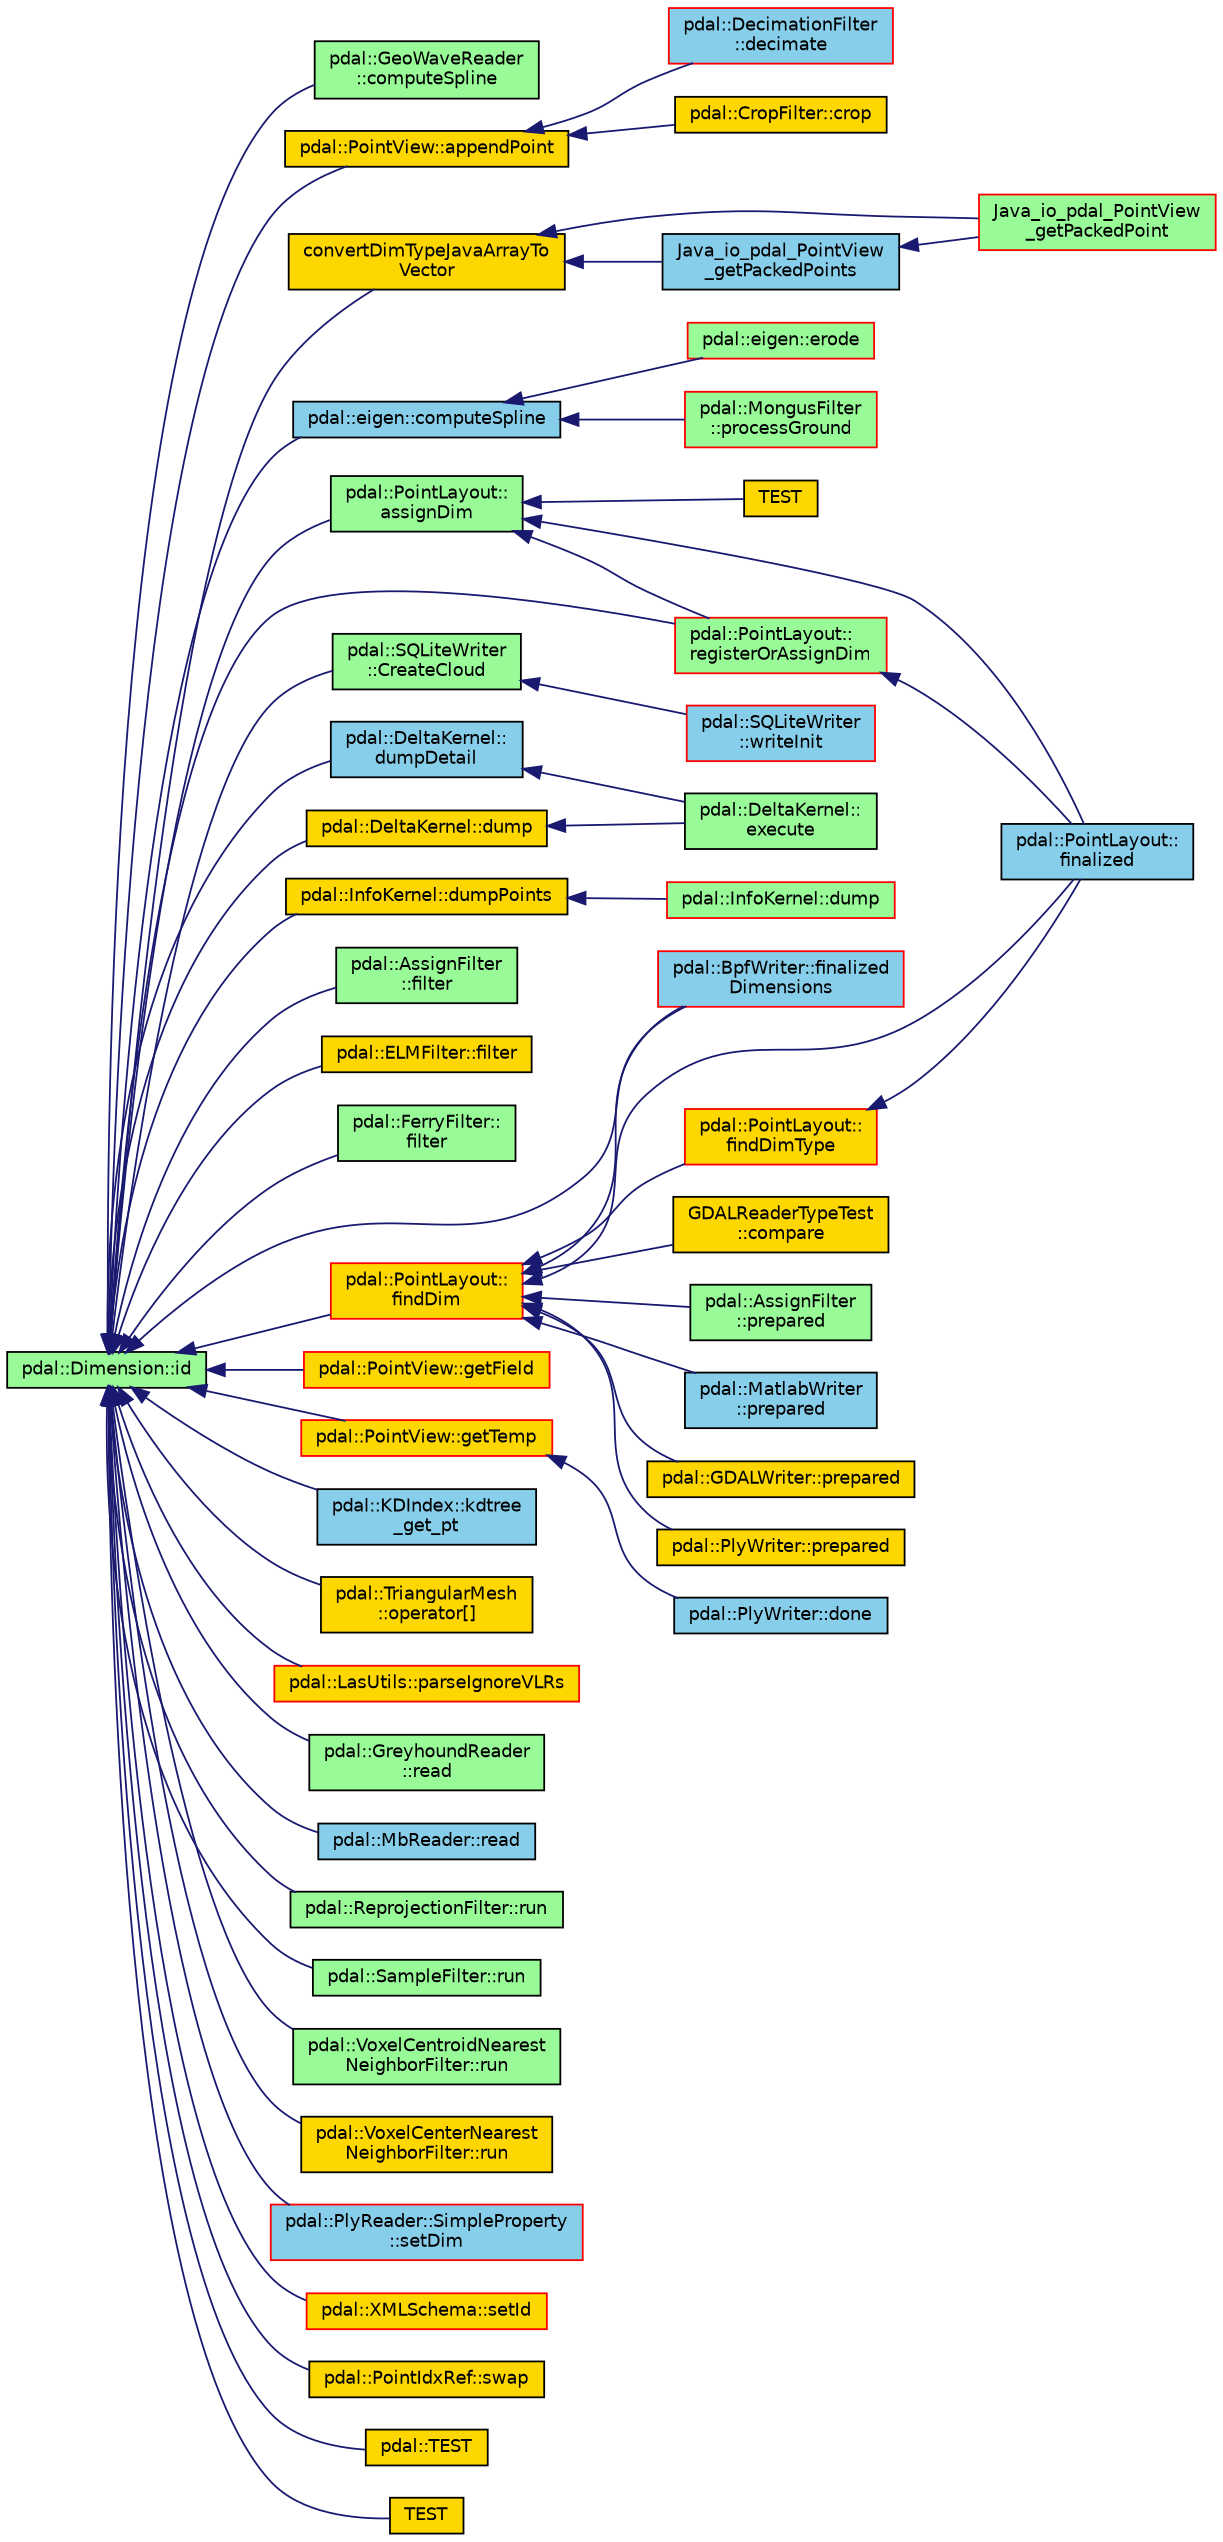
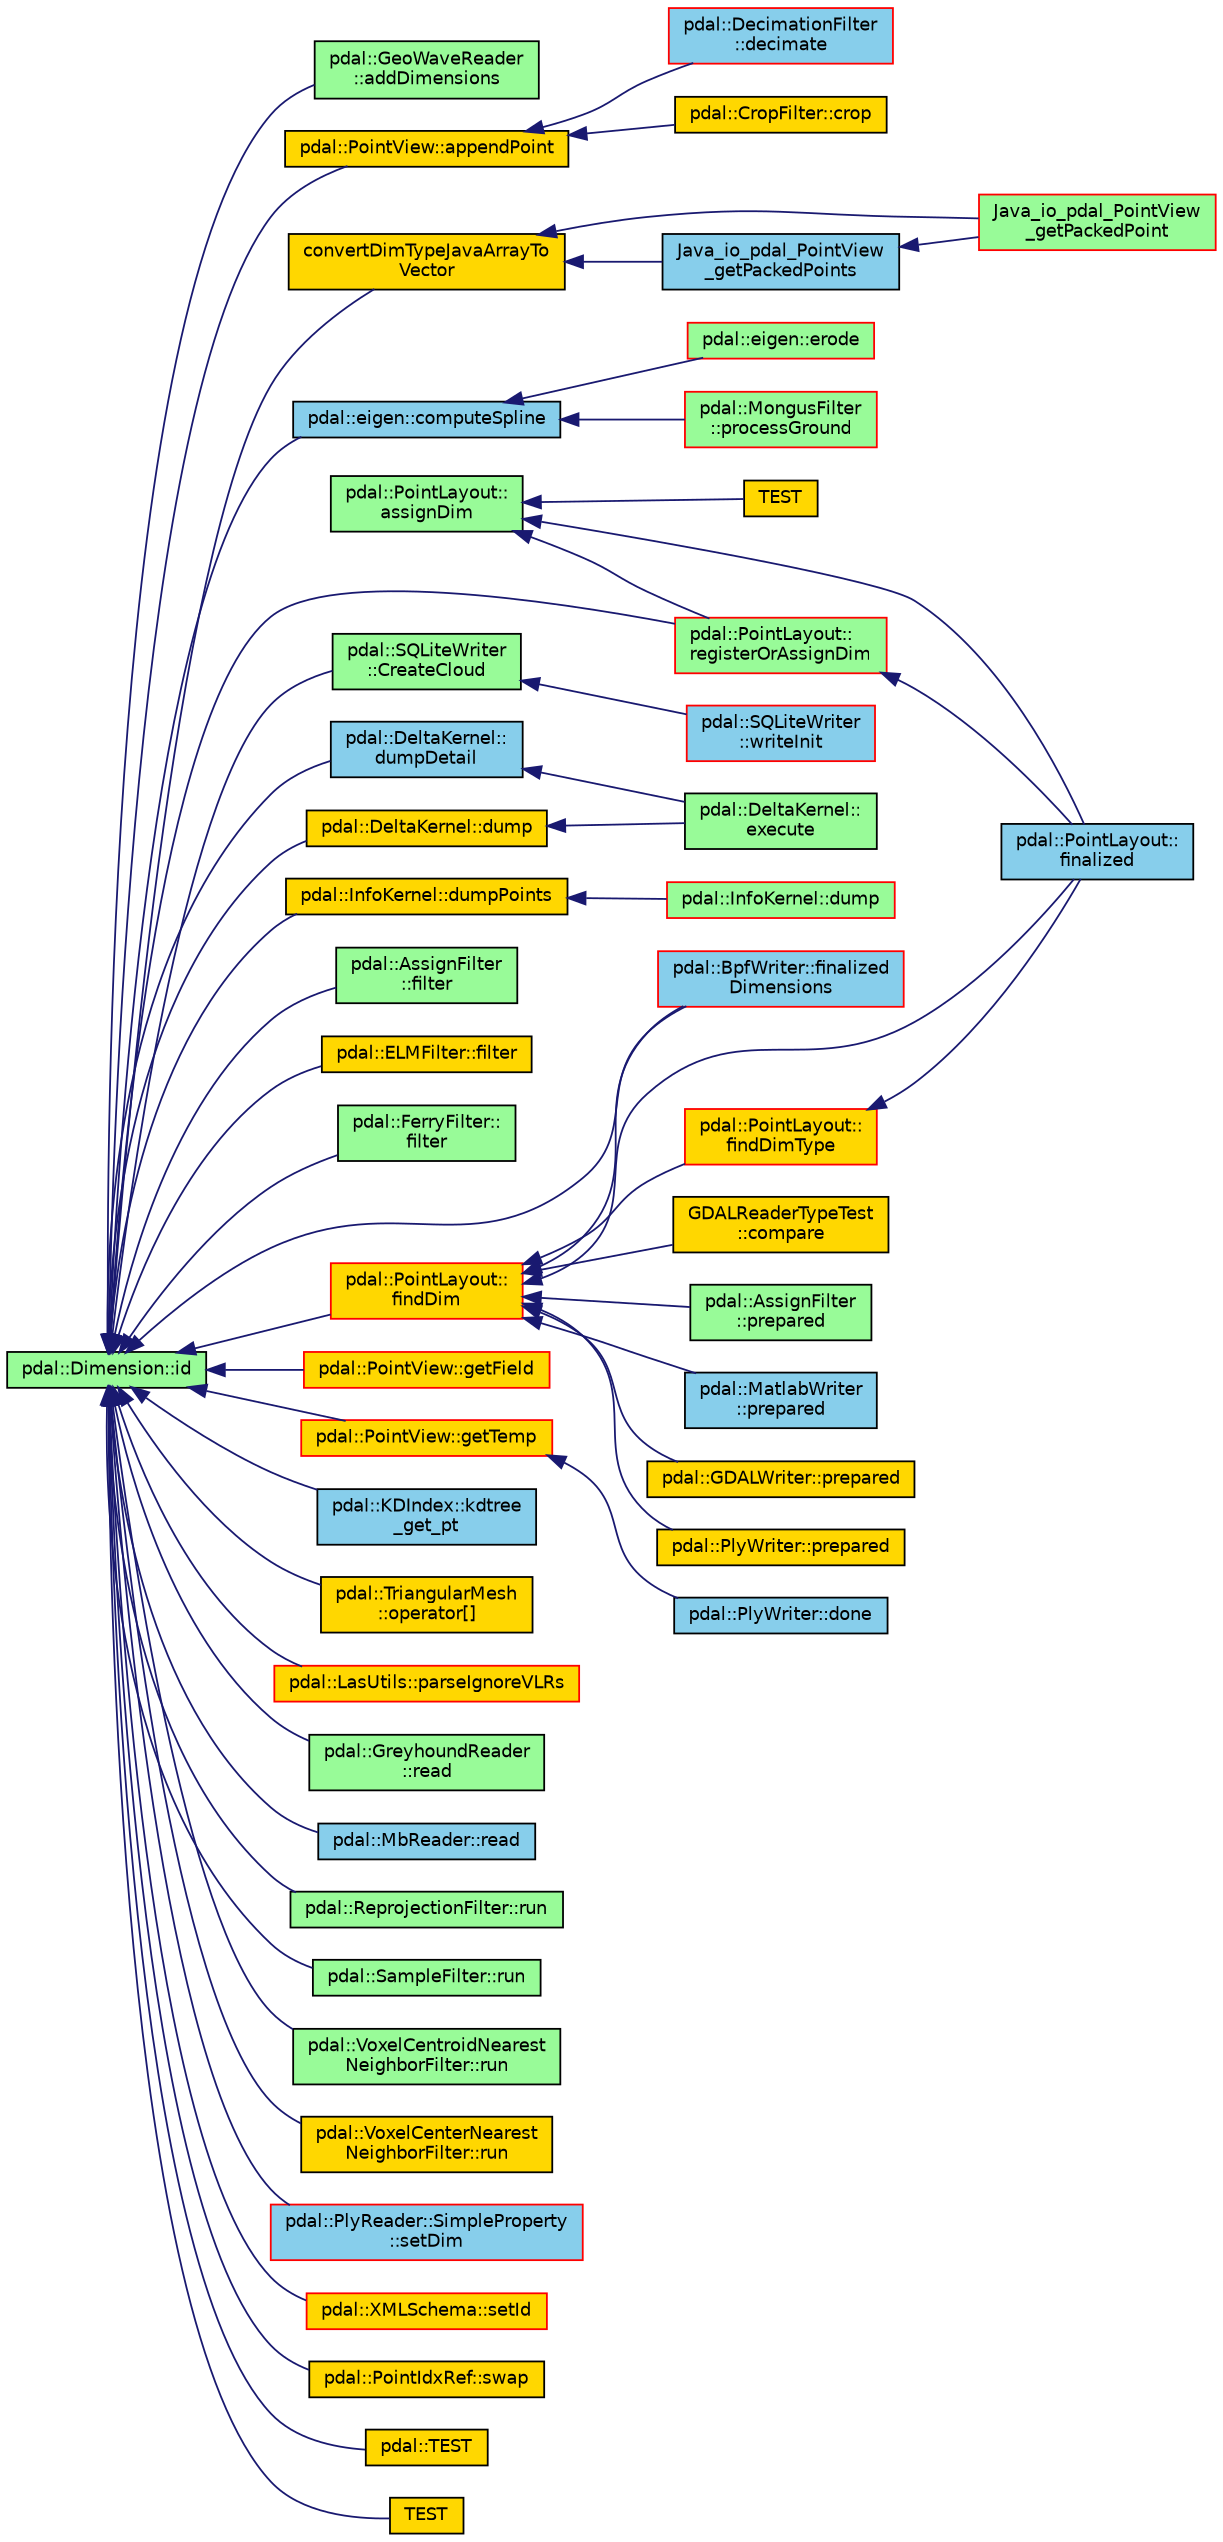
(427, 70) -> (427, 70)
(210, 690) -> none
